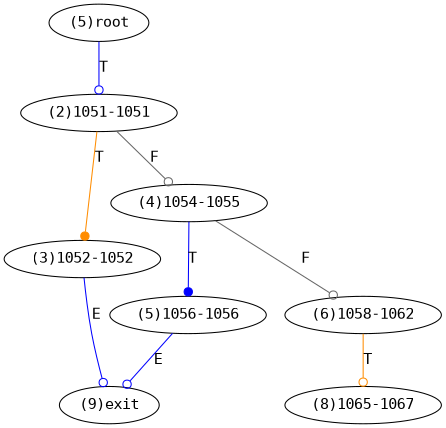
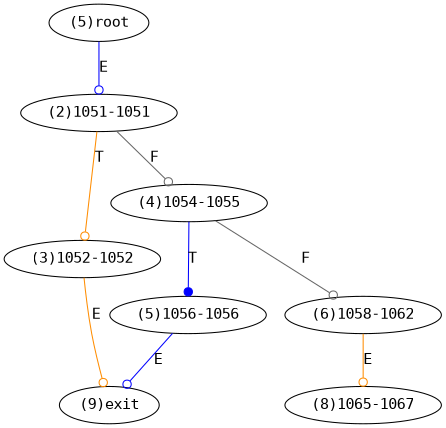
(104, 68) -> (104, 68)
(91, 182) -> (91, 182)
(91, 328) -> (91, 328)
(368, 360) -> (368, 360)
